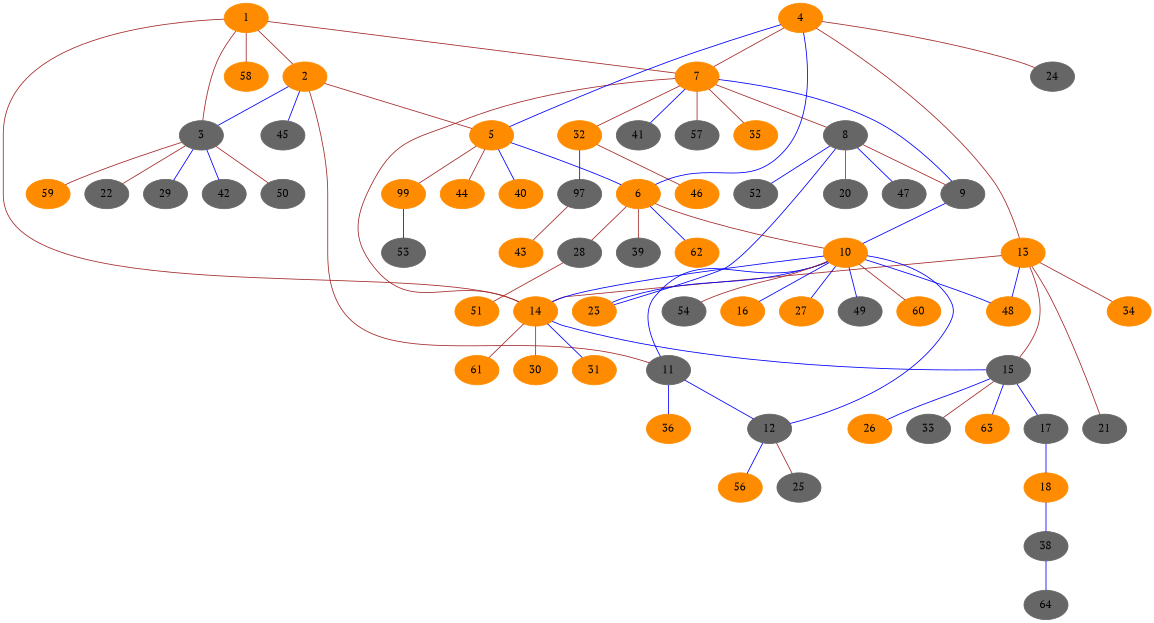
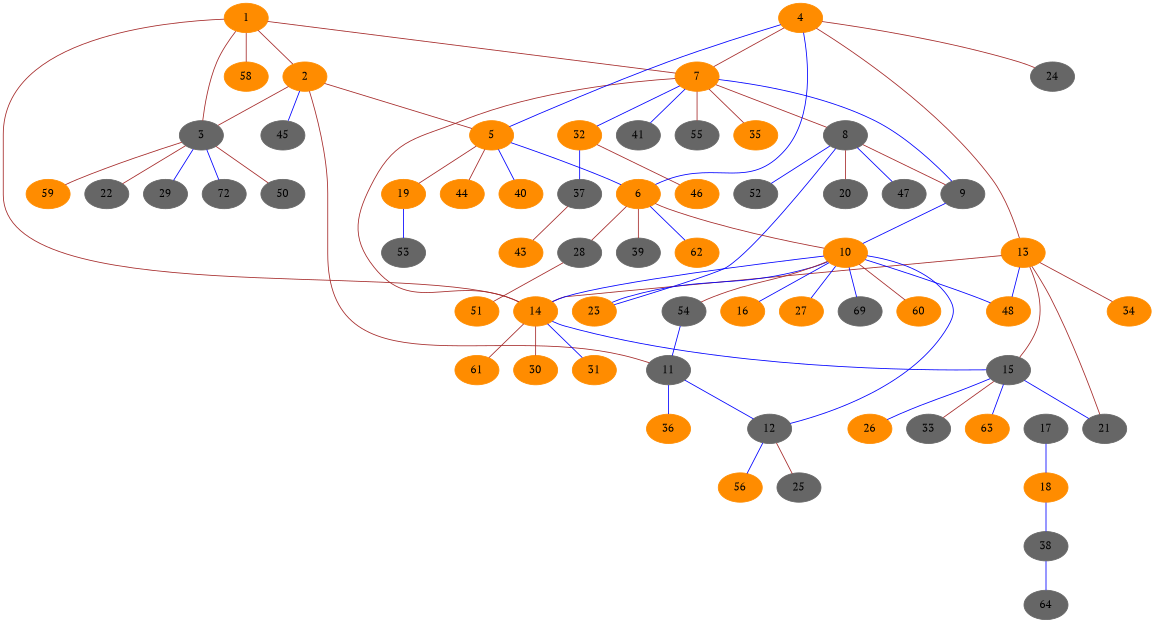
(253, 106) -> (253, 106)
(638, 106) -> (638, 106)
(697, 135) -> (697, 135)
(224, 194) -> (224, 194)
(404, 194) -> (404, 194)
(580, 194) -> (580, 194)
(749, 272) -> (676, 341)
(860, 311) -> (860, 311)
(1027, 399) -> (1057, 399)
